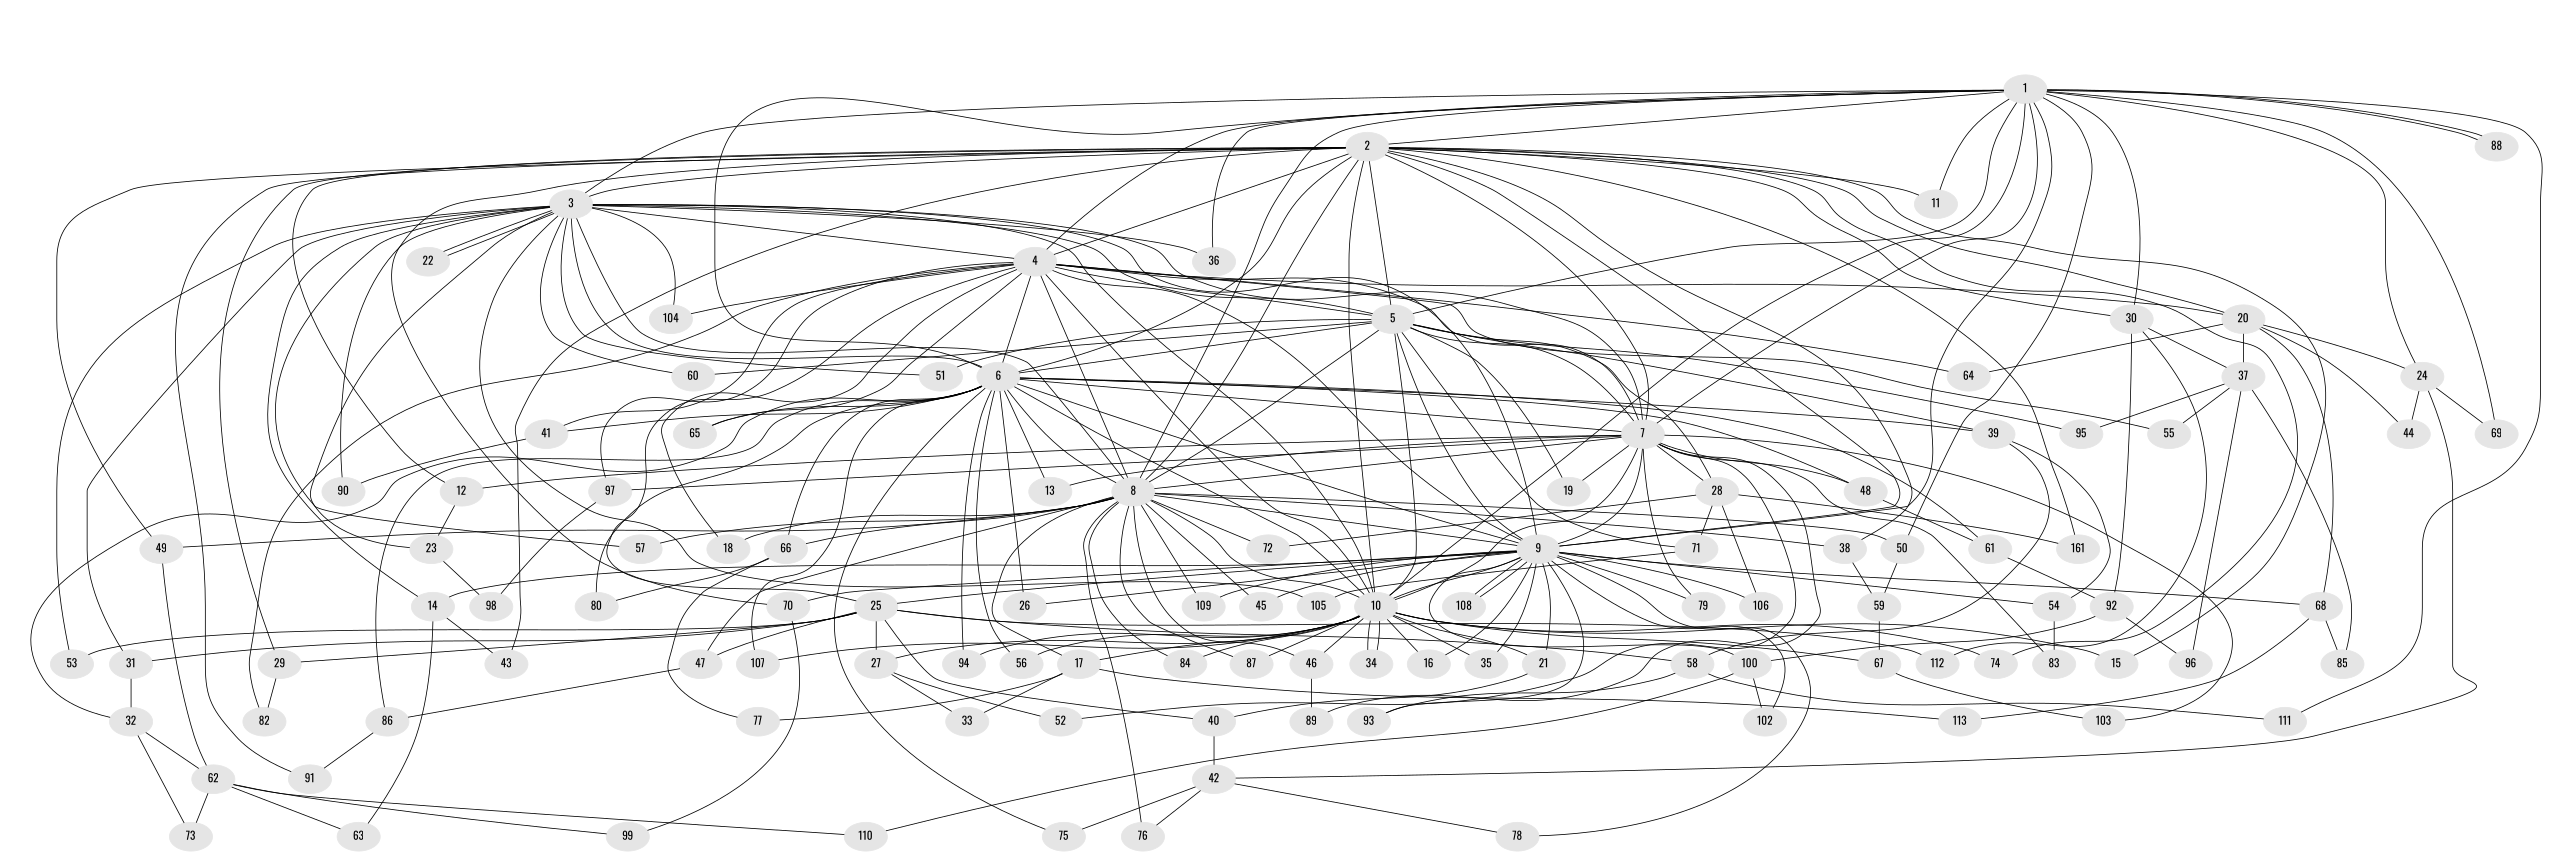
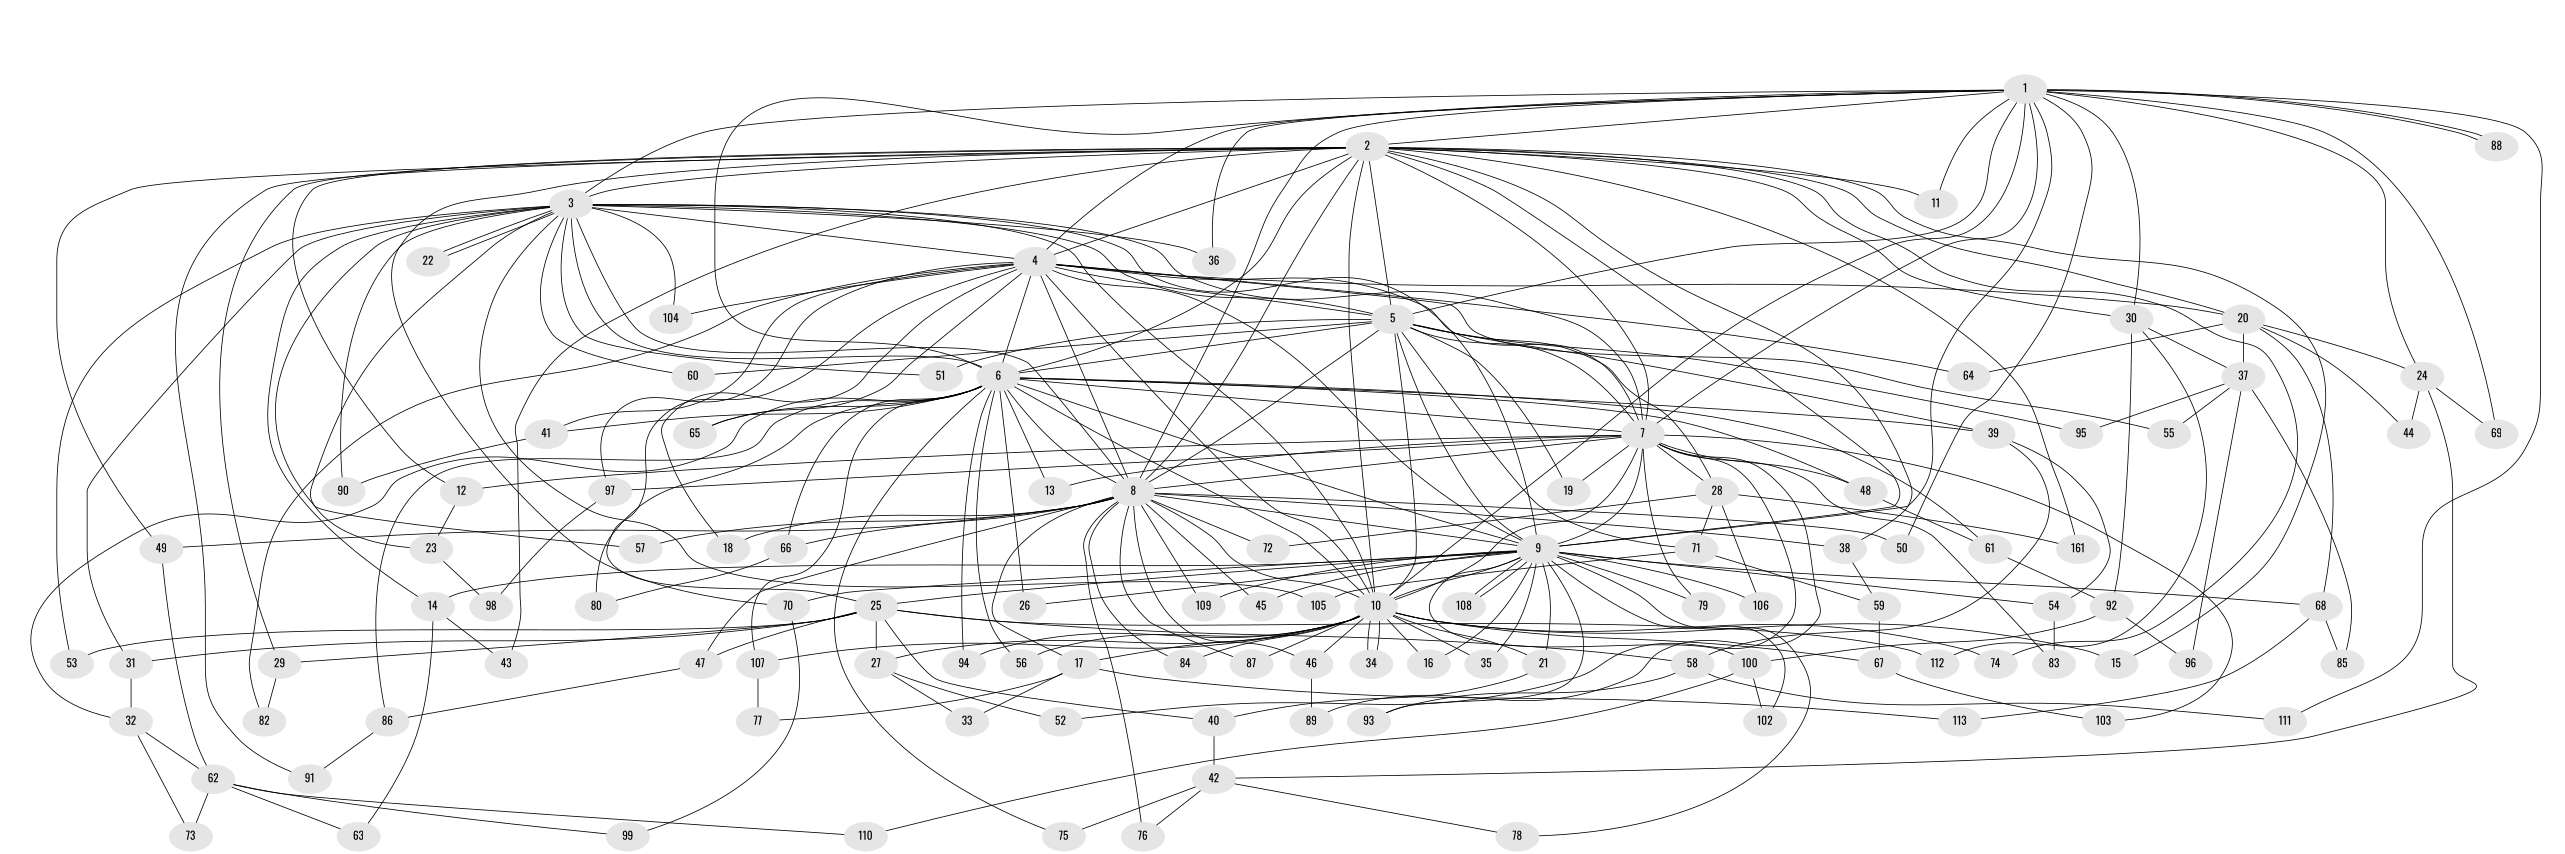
(1893, 574) -> (1809, 585)
(680, 622) -> (758, 693)
